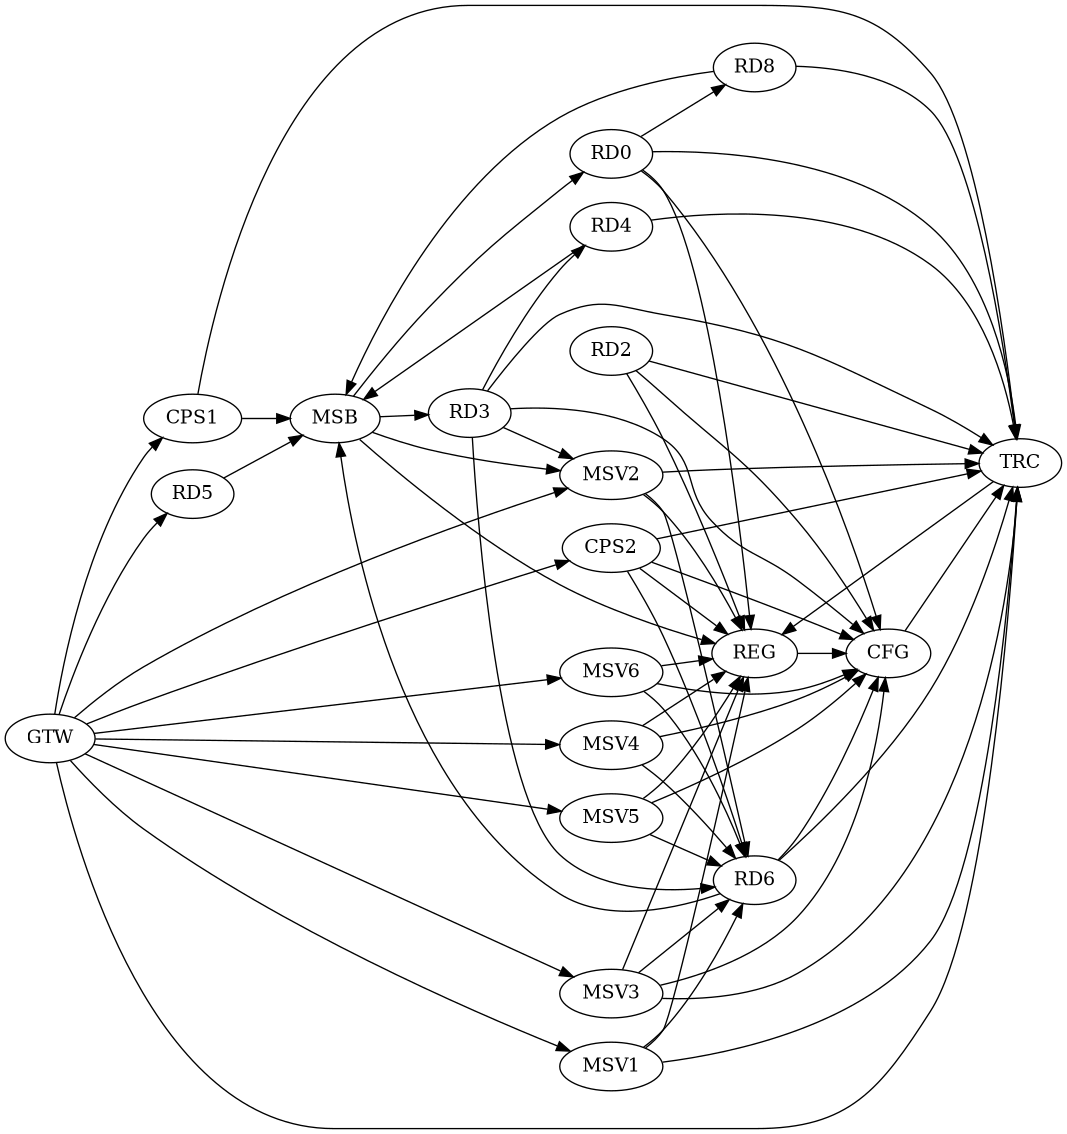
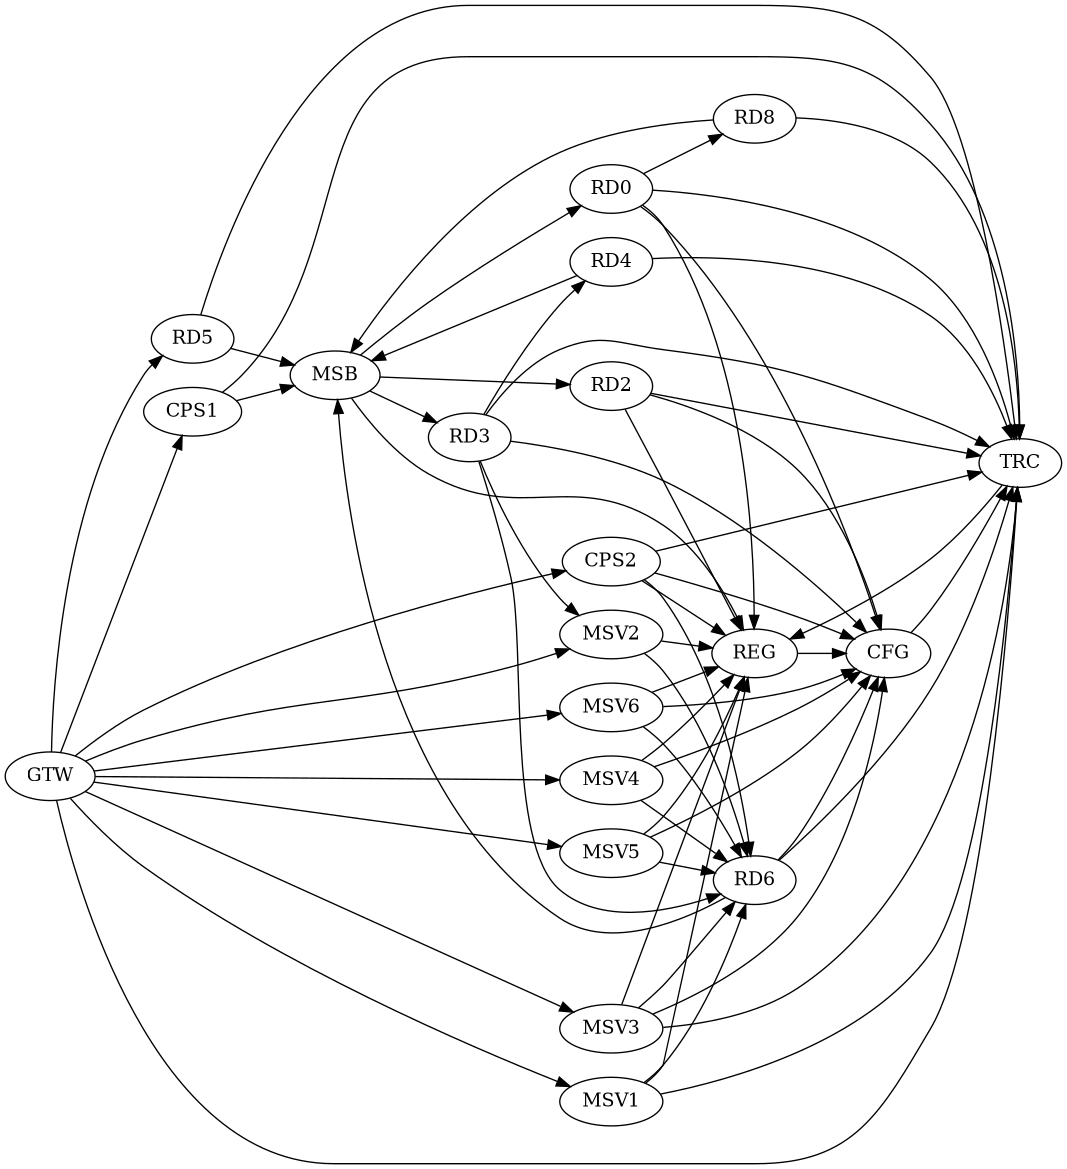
(458, 456) -> (468, 380)
(806, 467) -> (674, 5)
